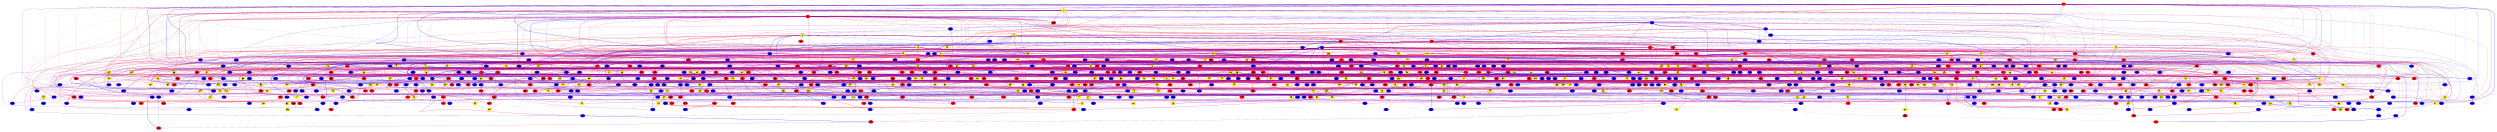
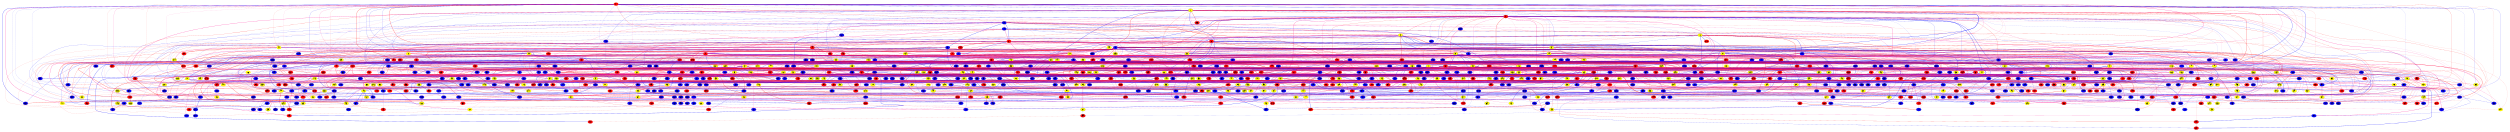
none -> (200, 79)
